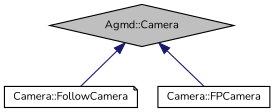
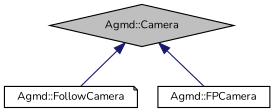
(71, 97) -> (71, 97)
(214, 97) -> (214, 97)
